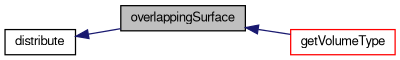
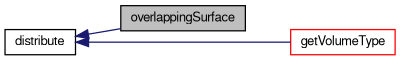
(274, 32) -> (190, 42)
